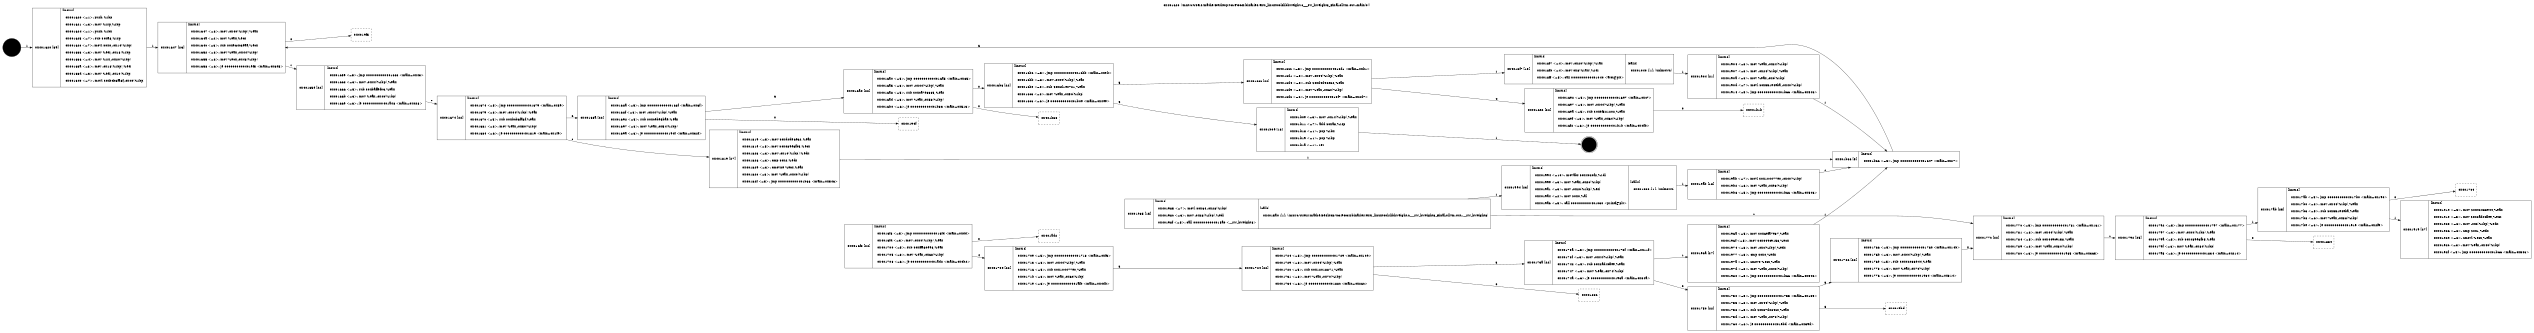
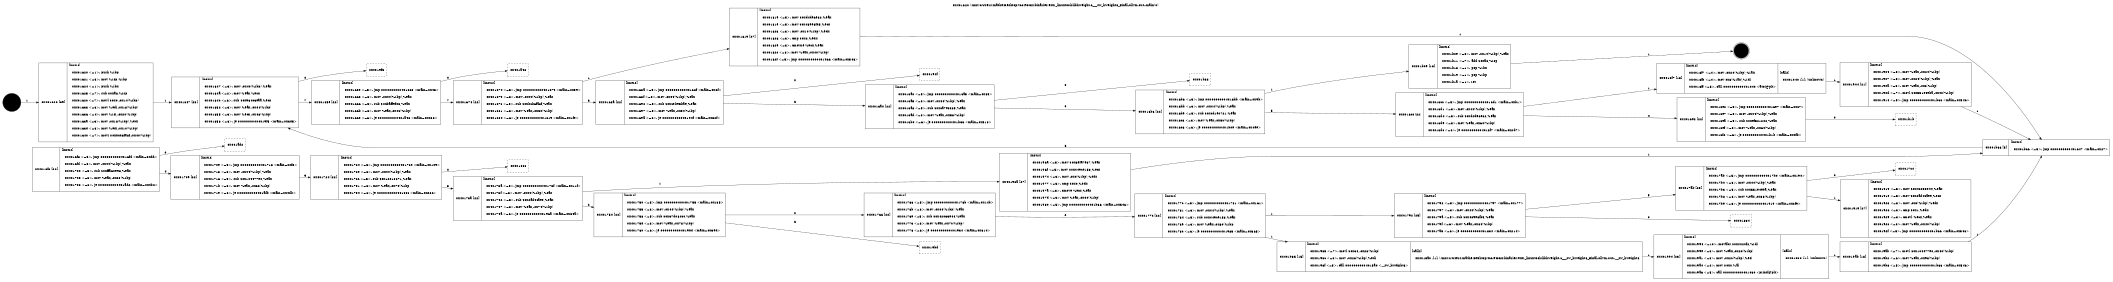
none -> (518, 70)
(1119, 102) -> (1271, 90)
(1731, 216) -> (1276, 240)
(2252, 222) -> (1648, 195)
(1825, 283) -> (795, 213)
